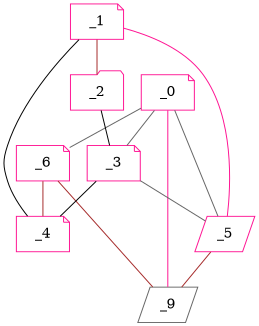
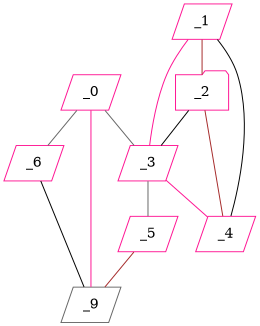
(97, 22) -> (202, 22)
(168, 92) -> (91, 92)
(216, 98) -> (161, 89)
(43, 163) -> (34, 163)
(114, 163) -> (148, 163)
(196, 163) -> none
(81, 196) -> (187, 199)
(43, 199) -> (214, 163)
(43, 234) -> (226, 234)
(105, 234) -> (62, 234)
